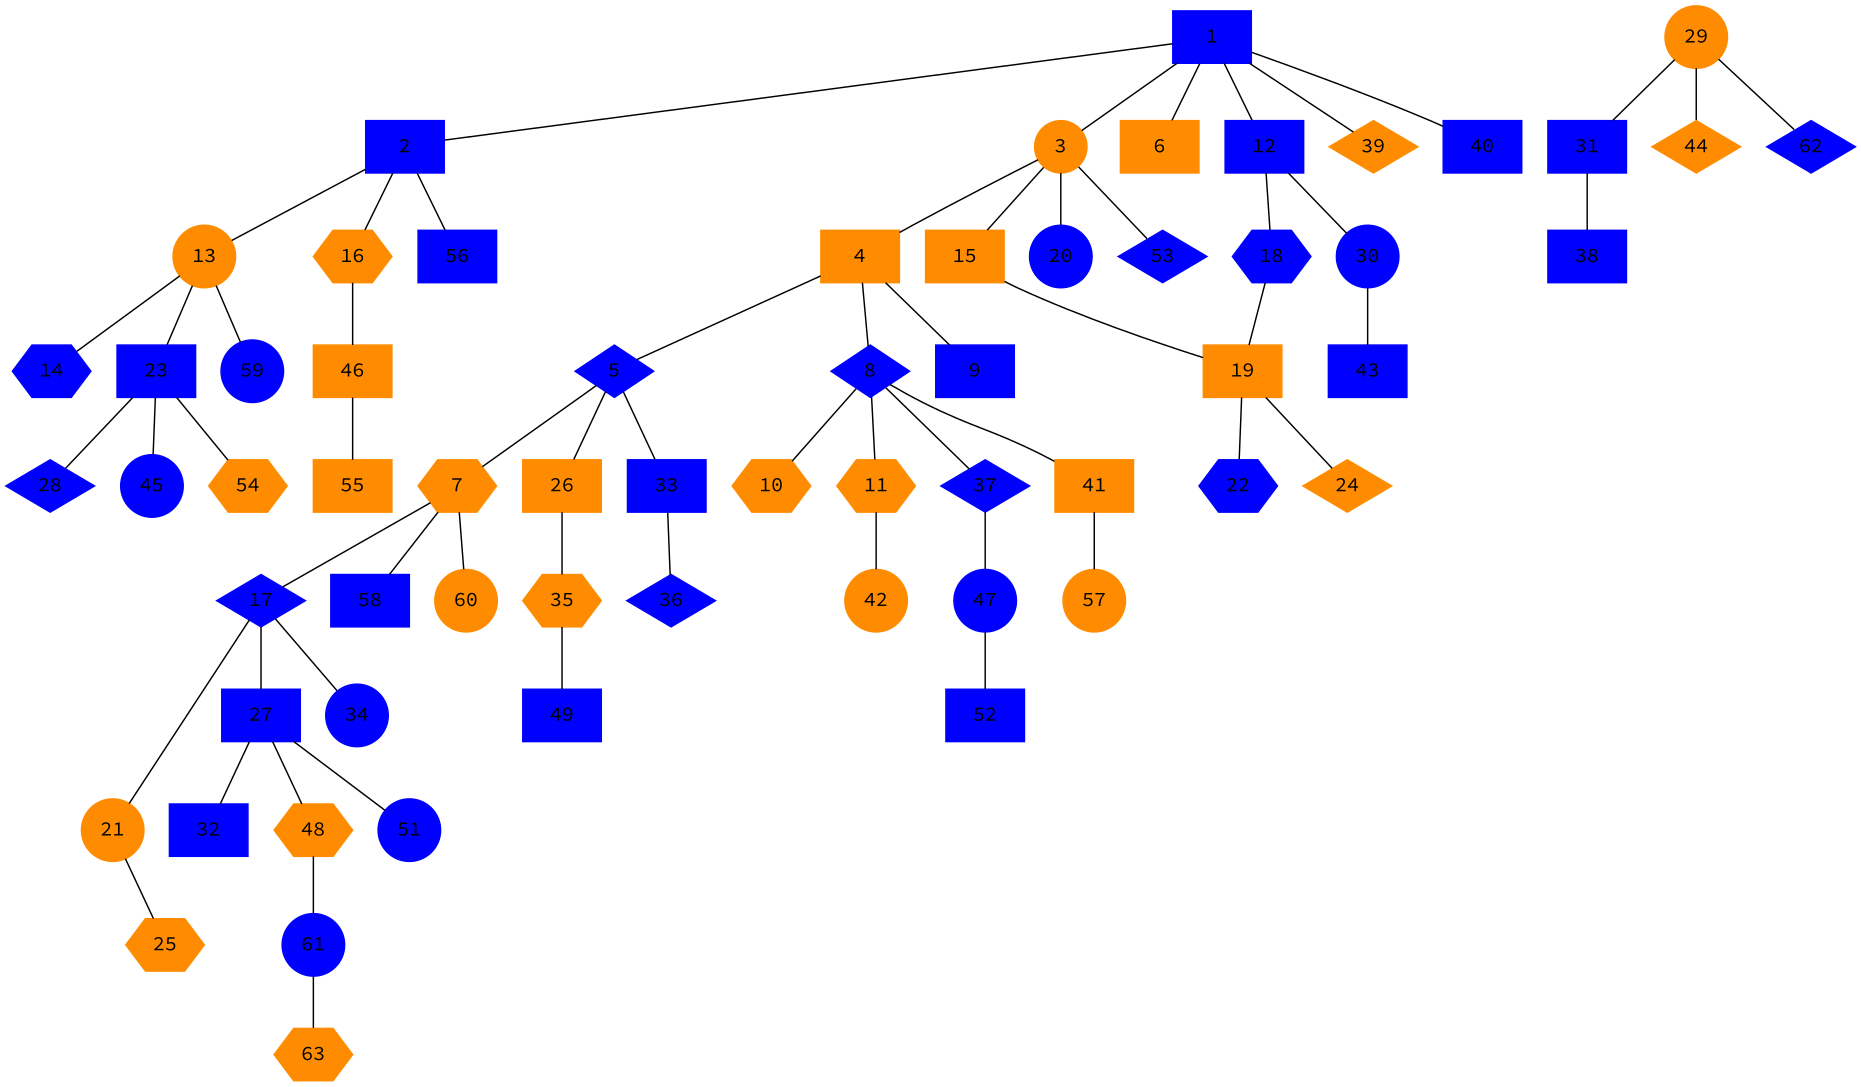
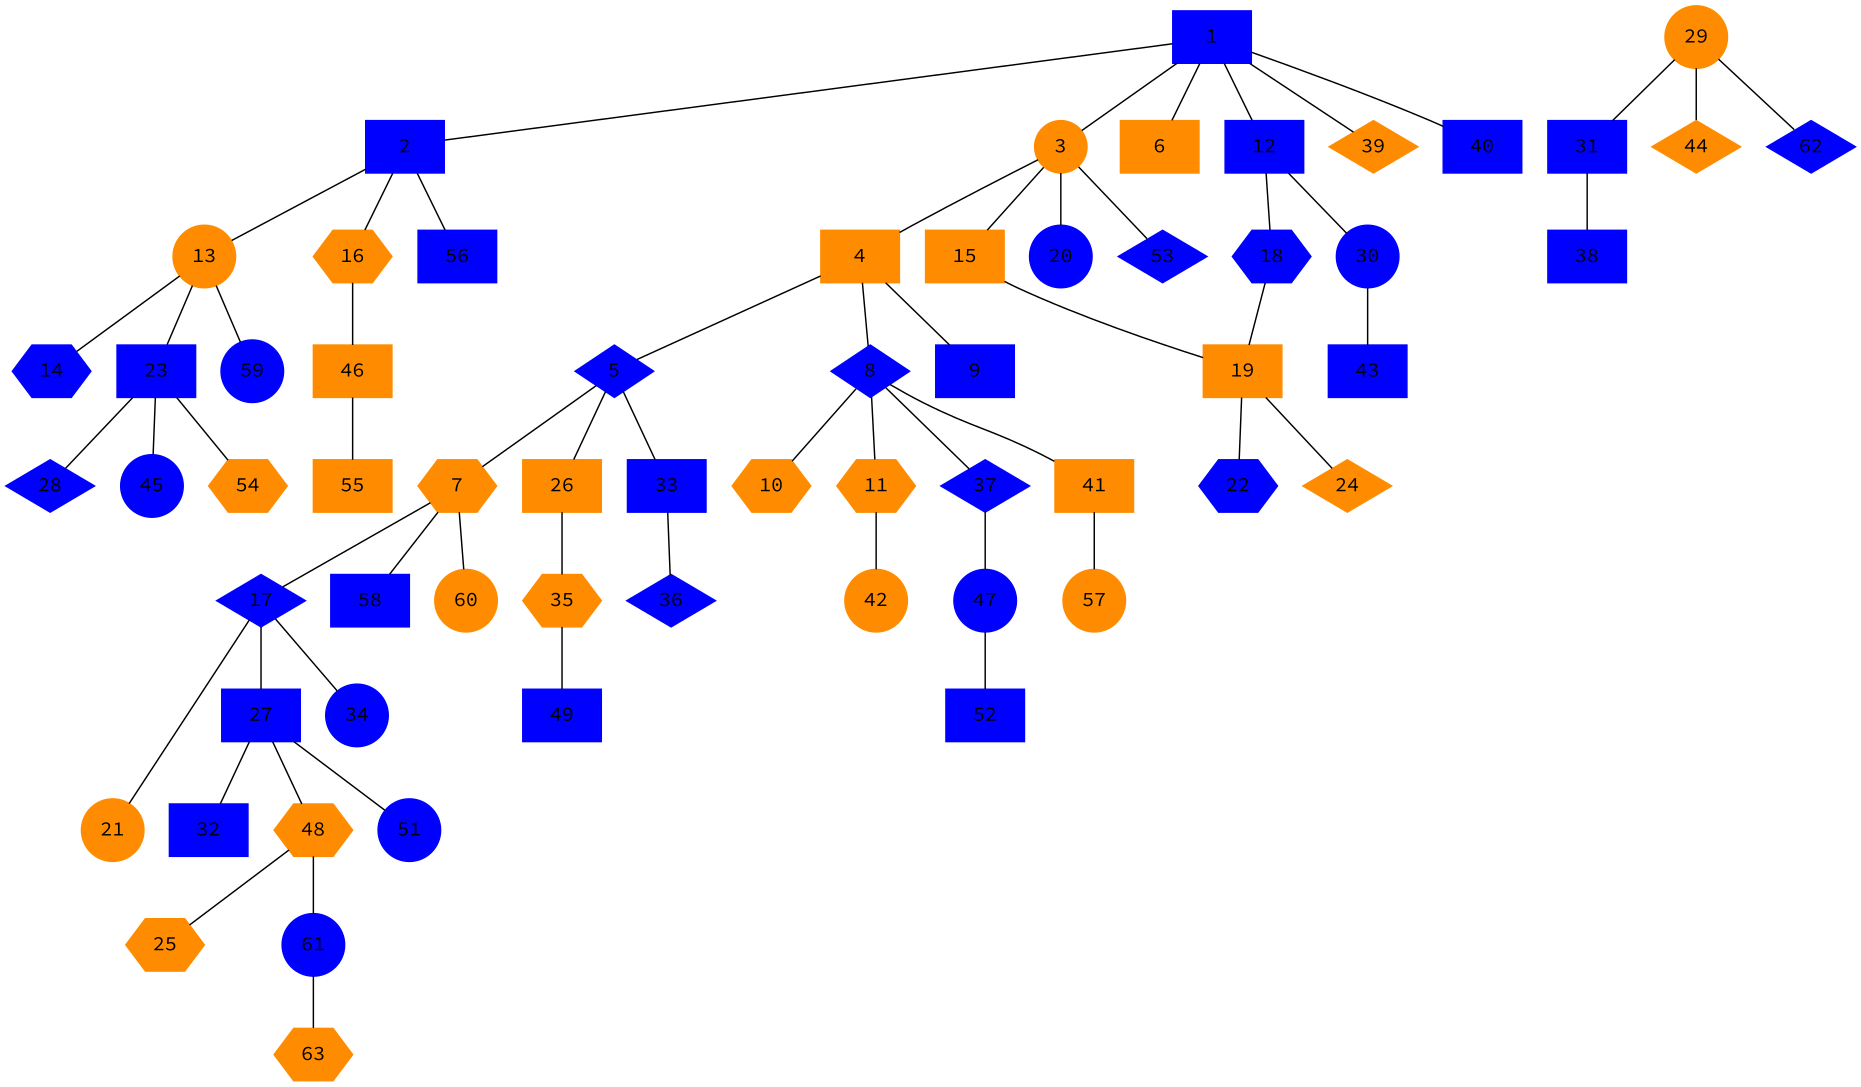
(139, 889) -> (239, 887)
